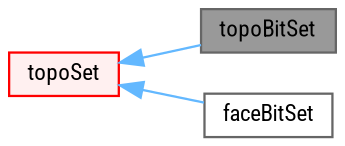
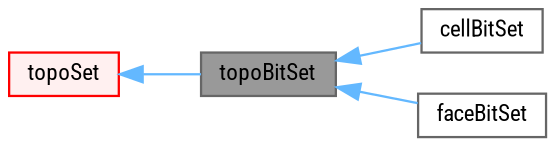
none -> (482, 31)
(173, 96) -> (389, 97)
